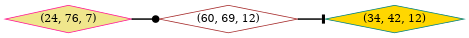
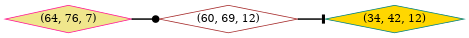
(68, 19) -> (68, 19)
